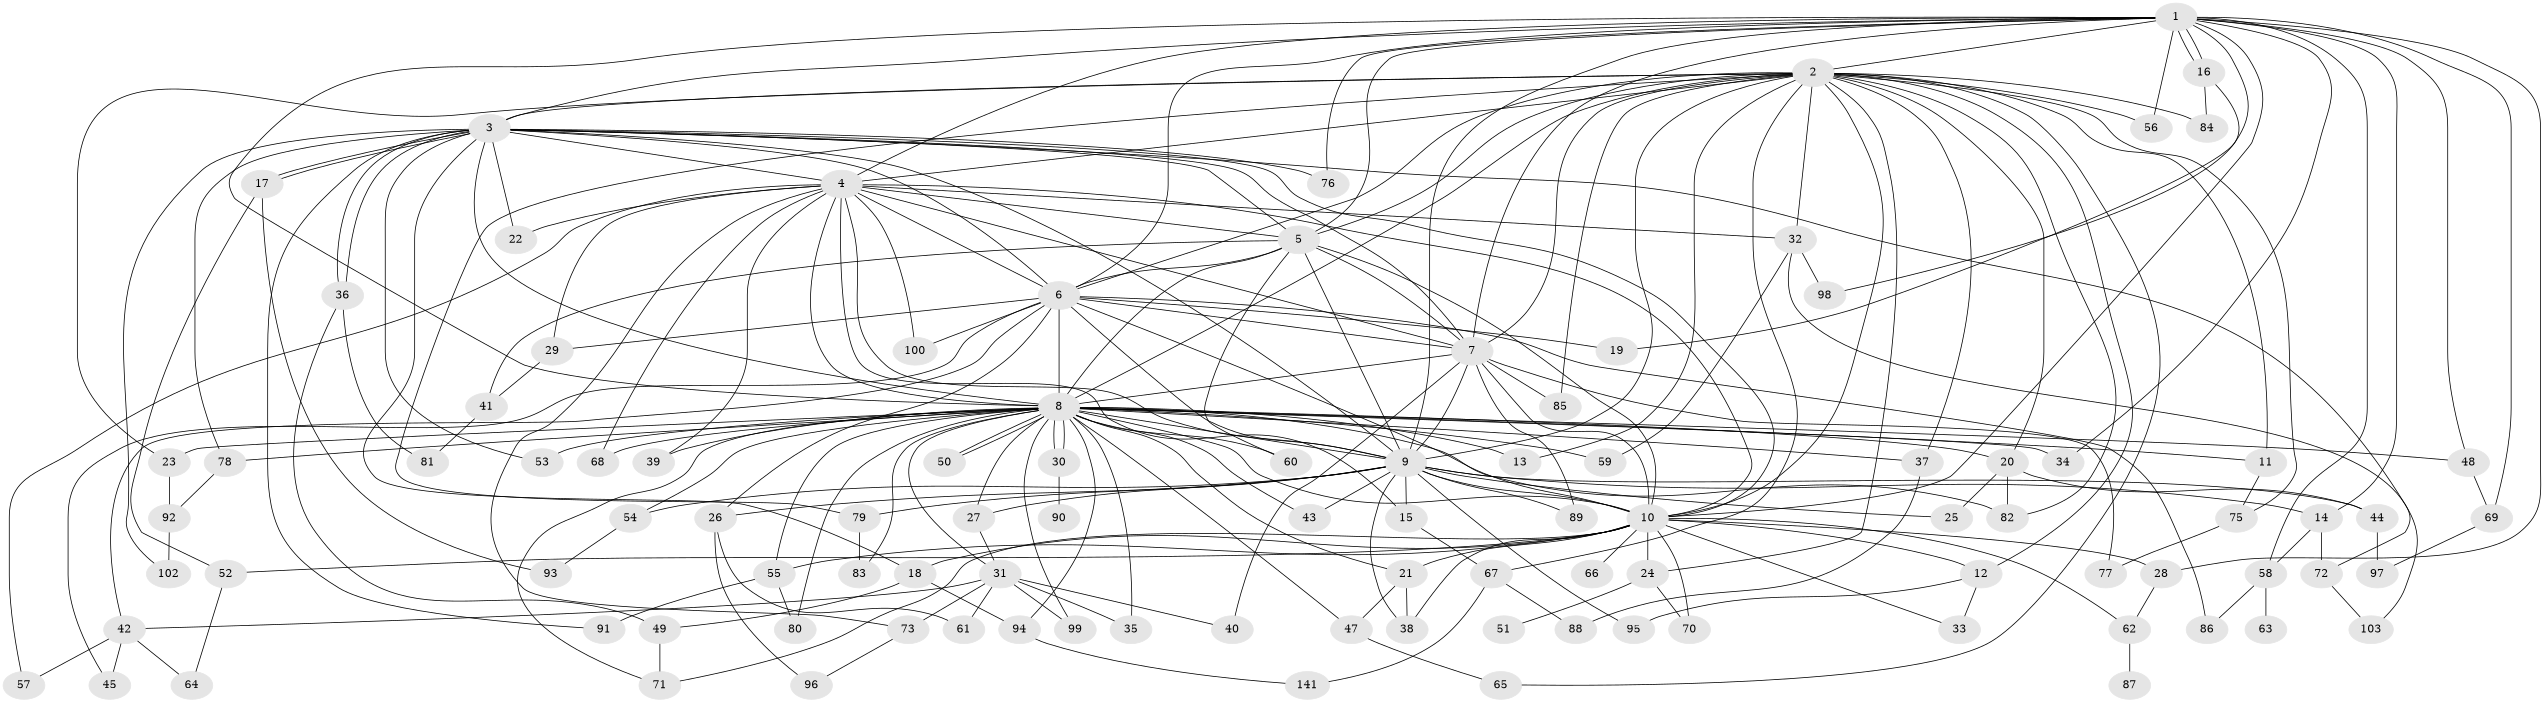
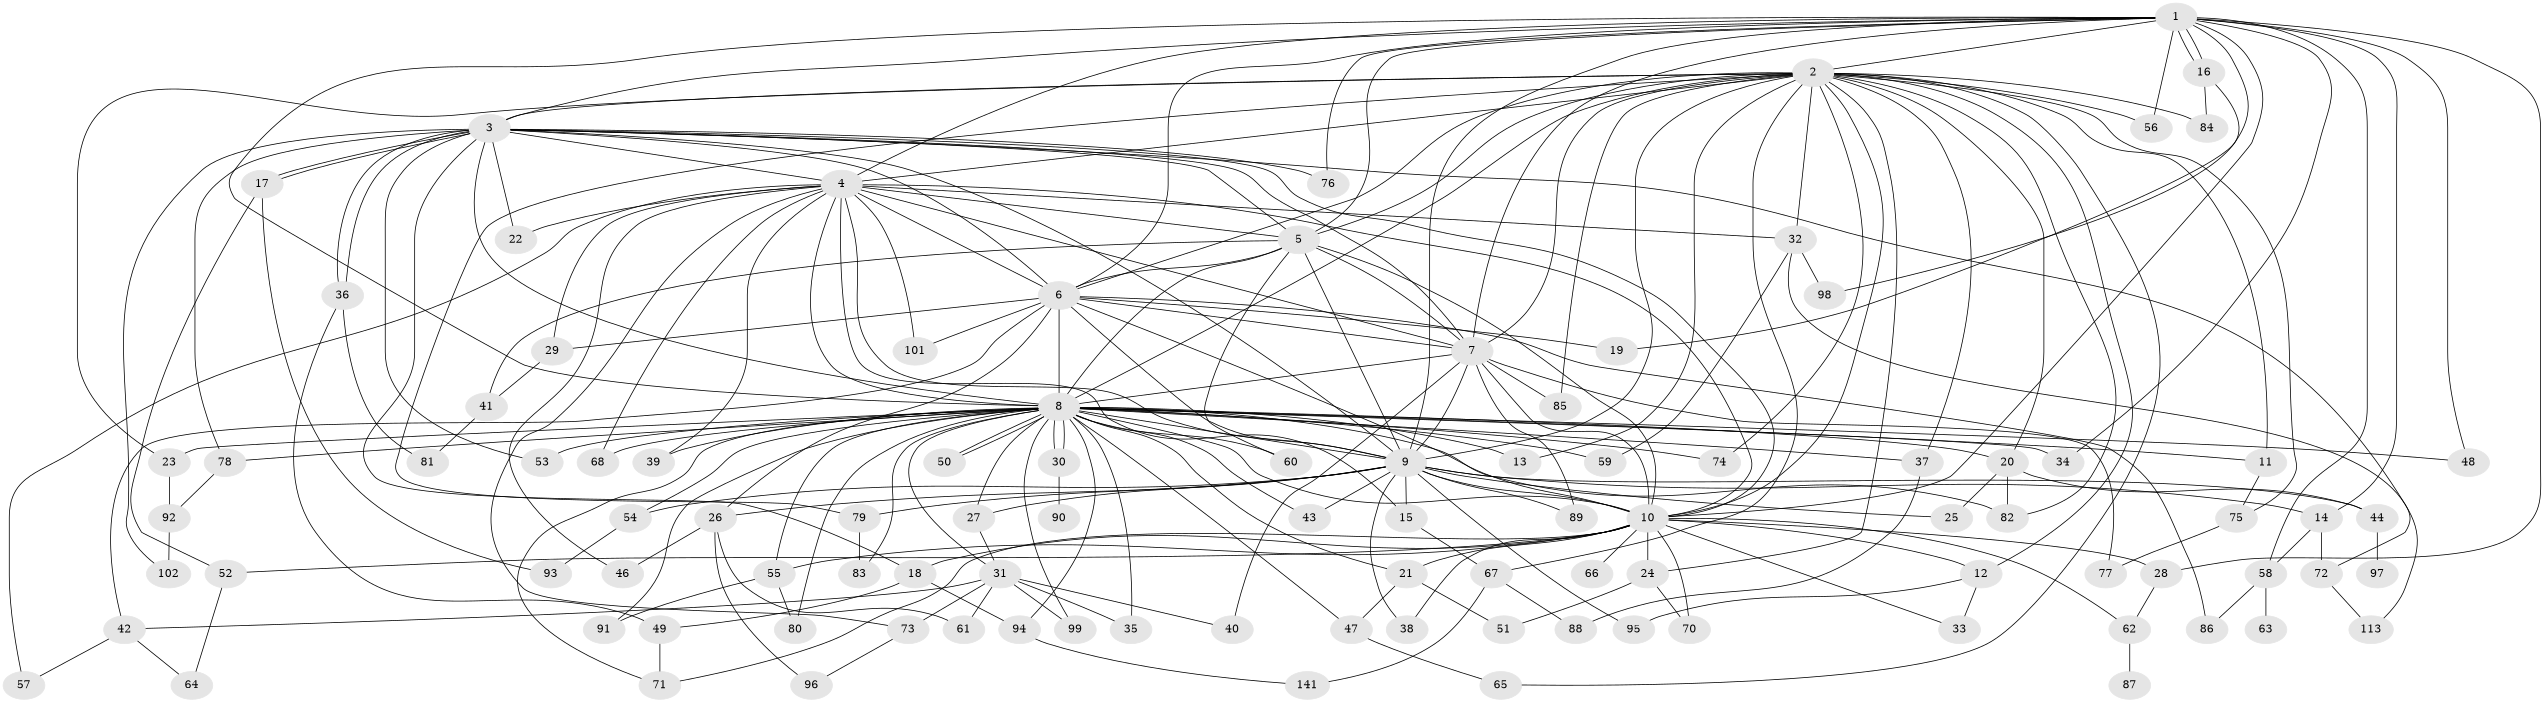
(915, 351) -> (915, 351)
(268, 420) -> (779, 459)
none -> (1720, 463)
(2492, 518) -> none
none -> (623, 574)
(1407, 602) -> (1455, 602)
(2371, 630) -> (2371, 630)
(110, 685) -> none
